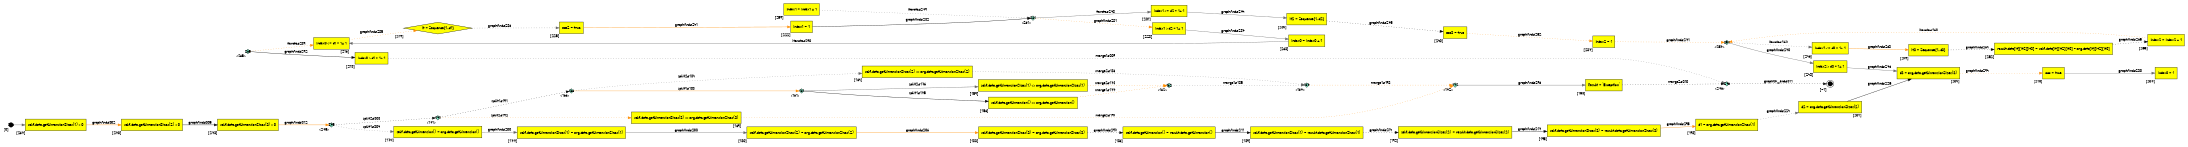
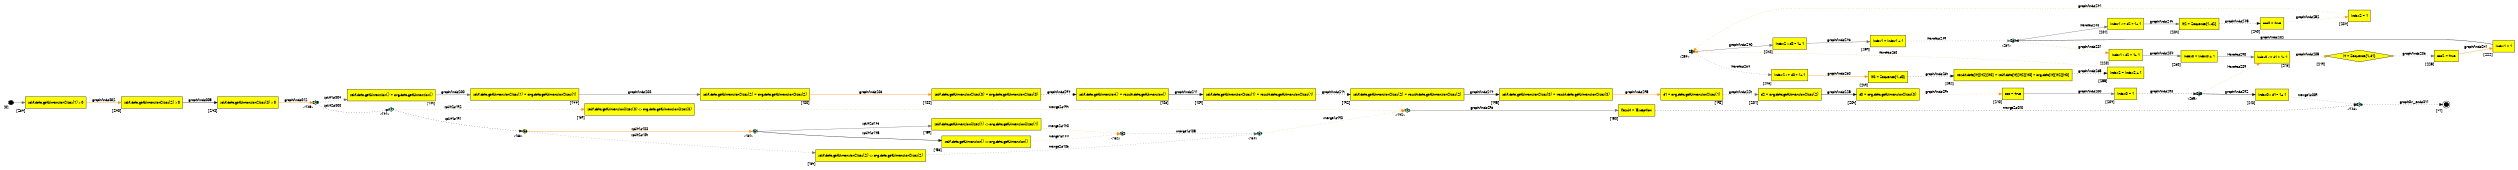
(1870, 69) -> (1837, 42)
(571, 91) -> (525, 131)
none -> (2165, 94)
